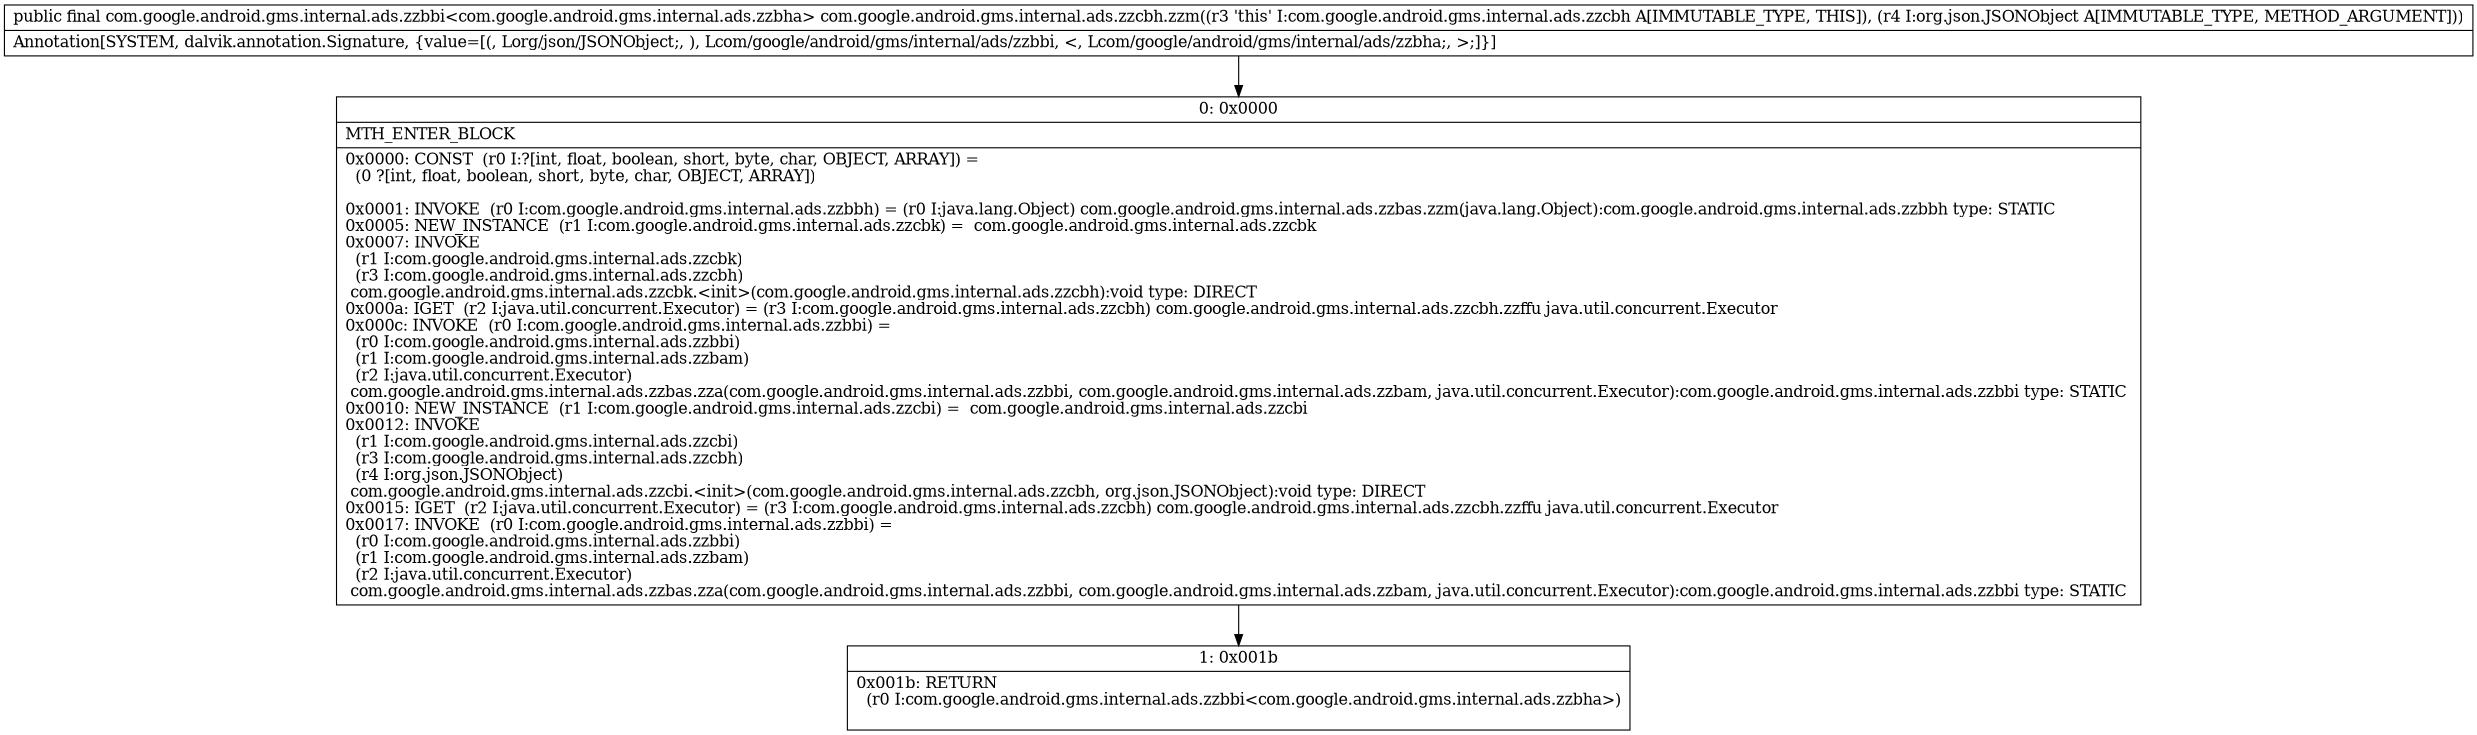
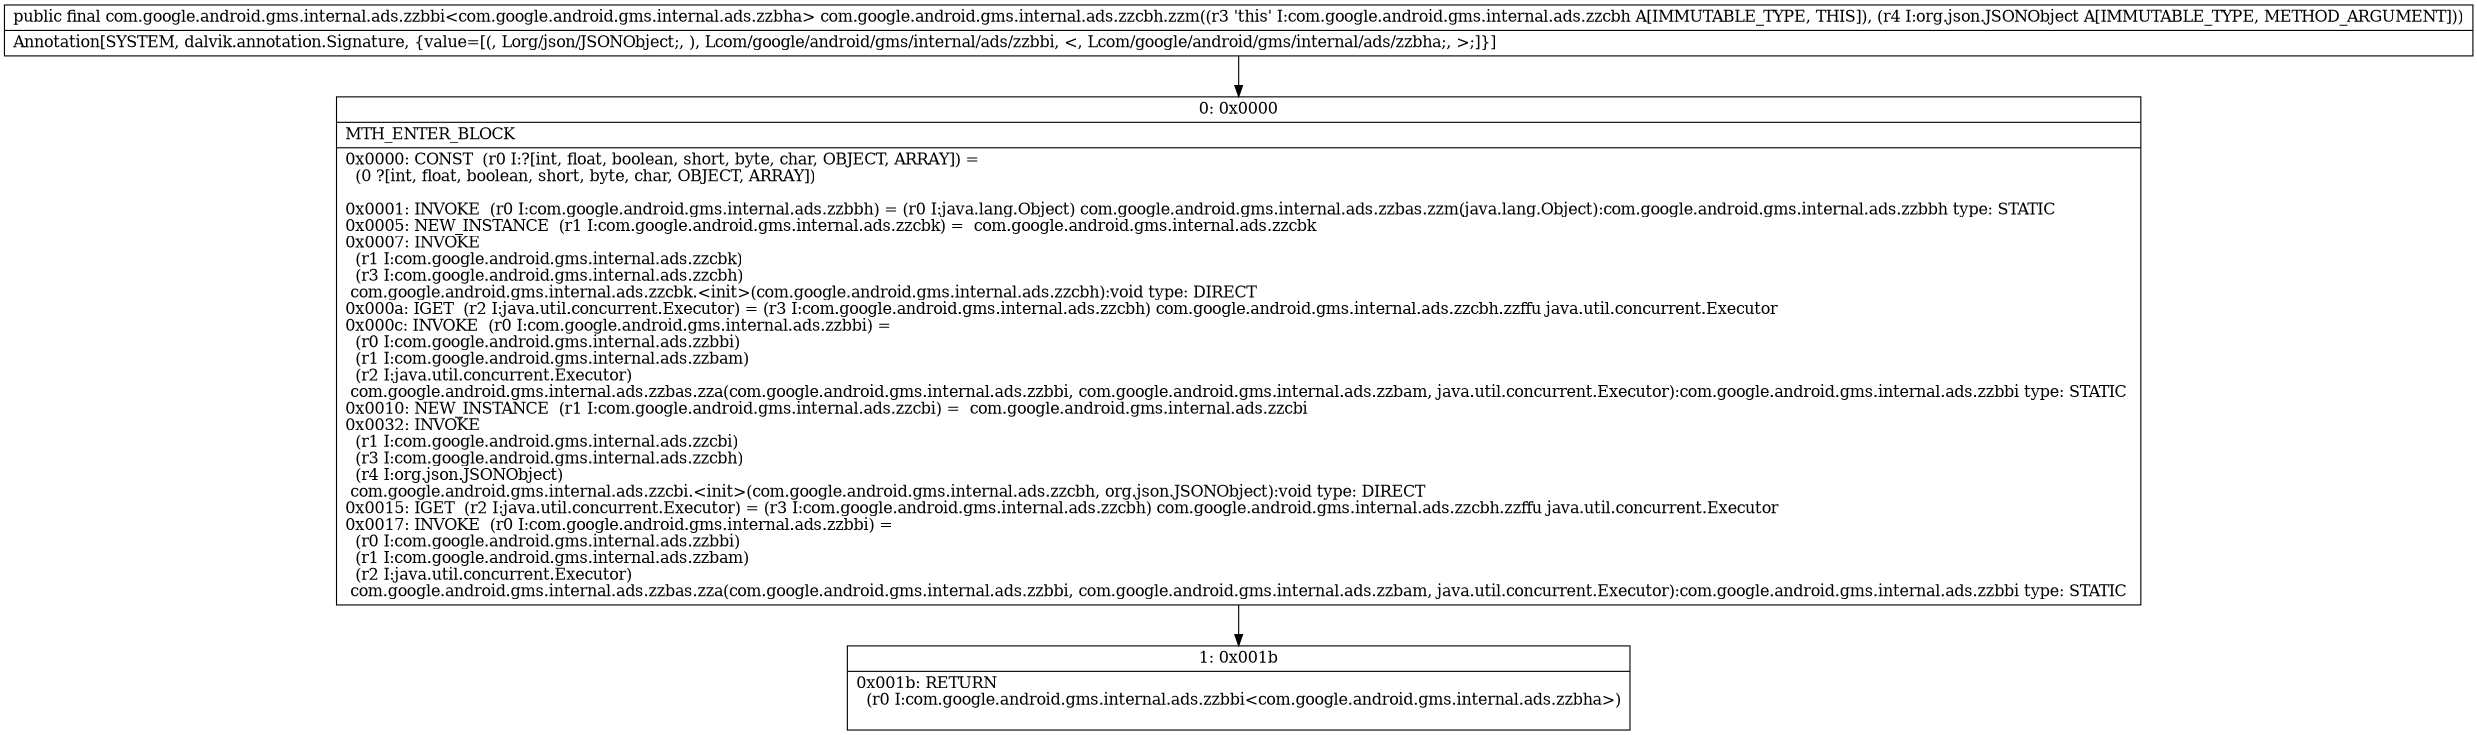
(418, 426) -> (418, 426)
